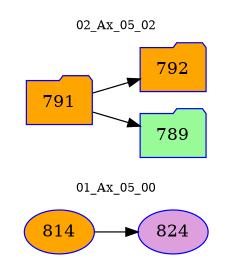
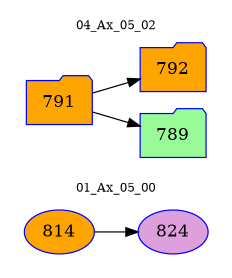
(116, 26) -> (116, 26)
